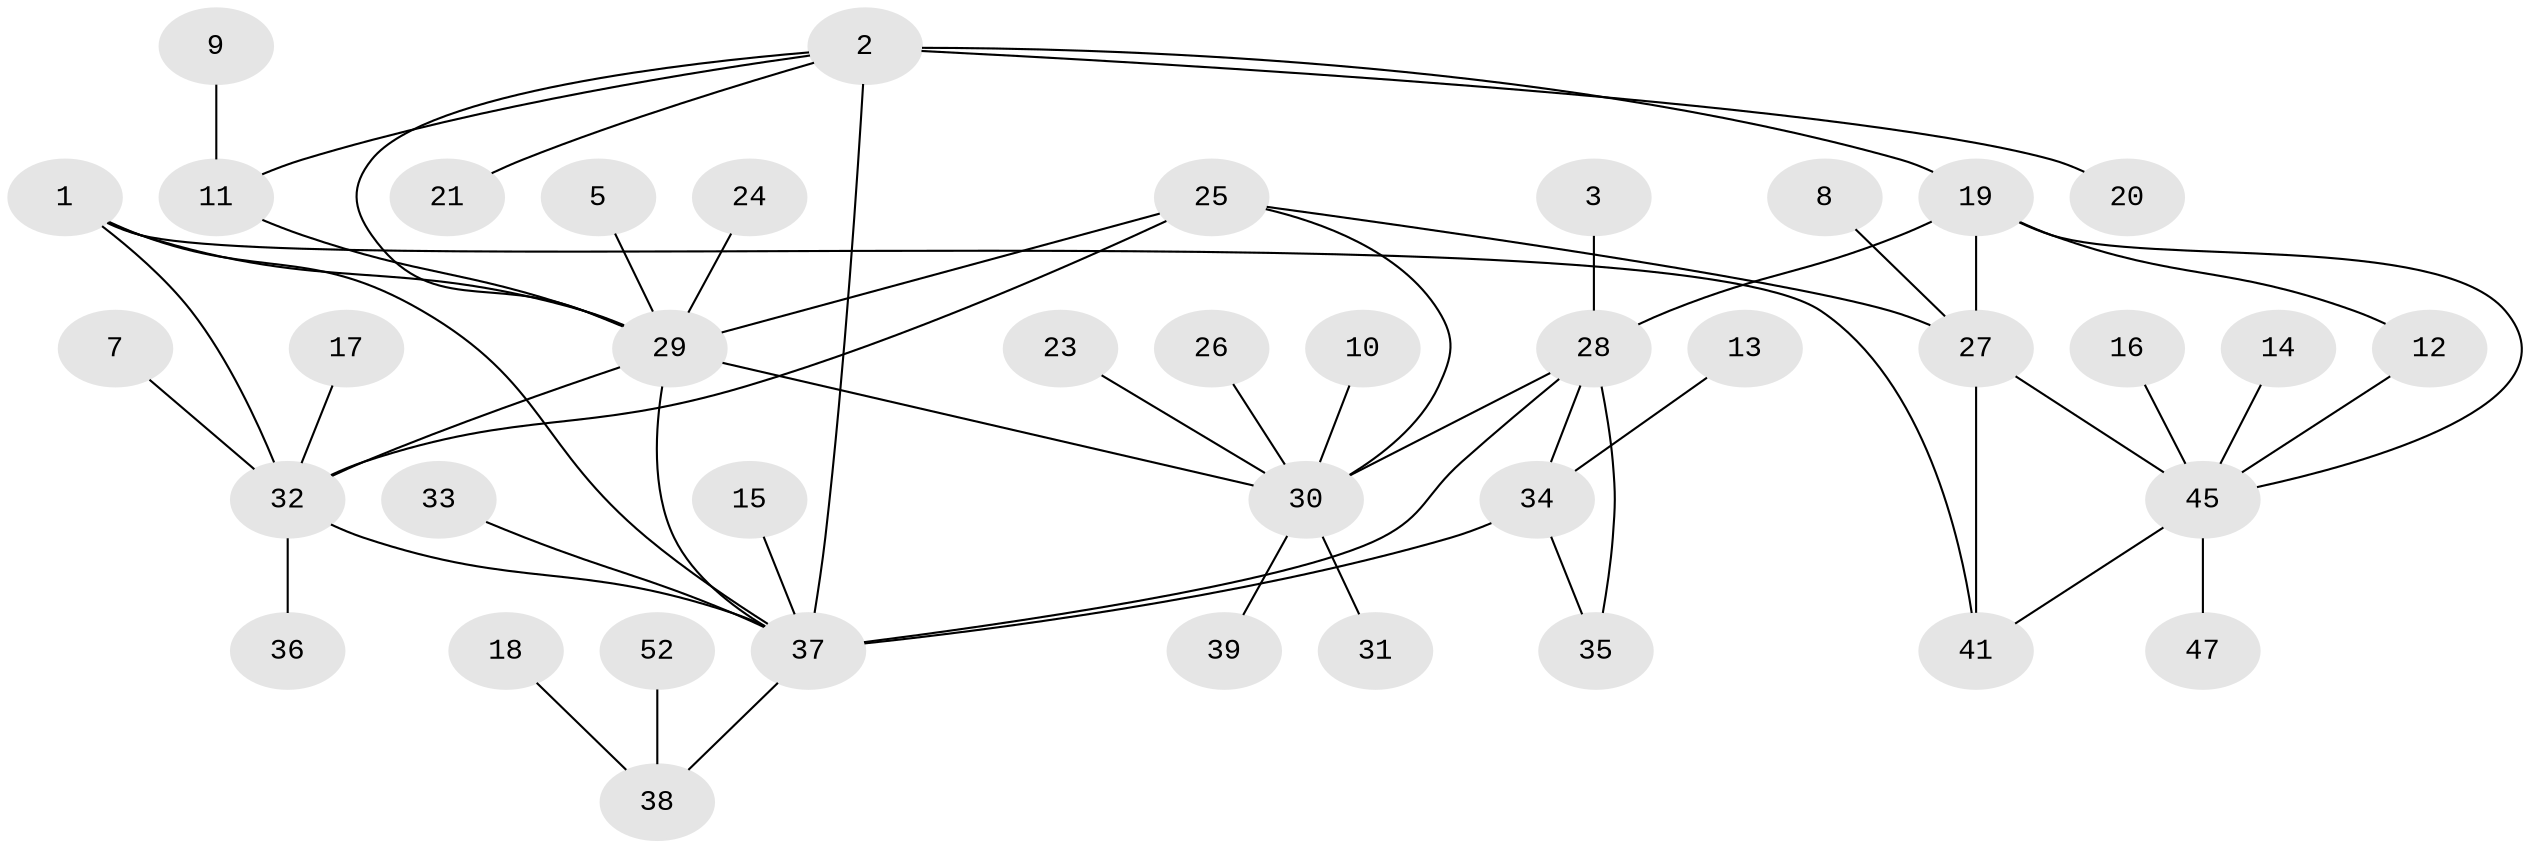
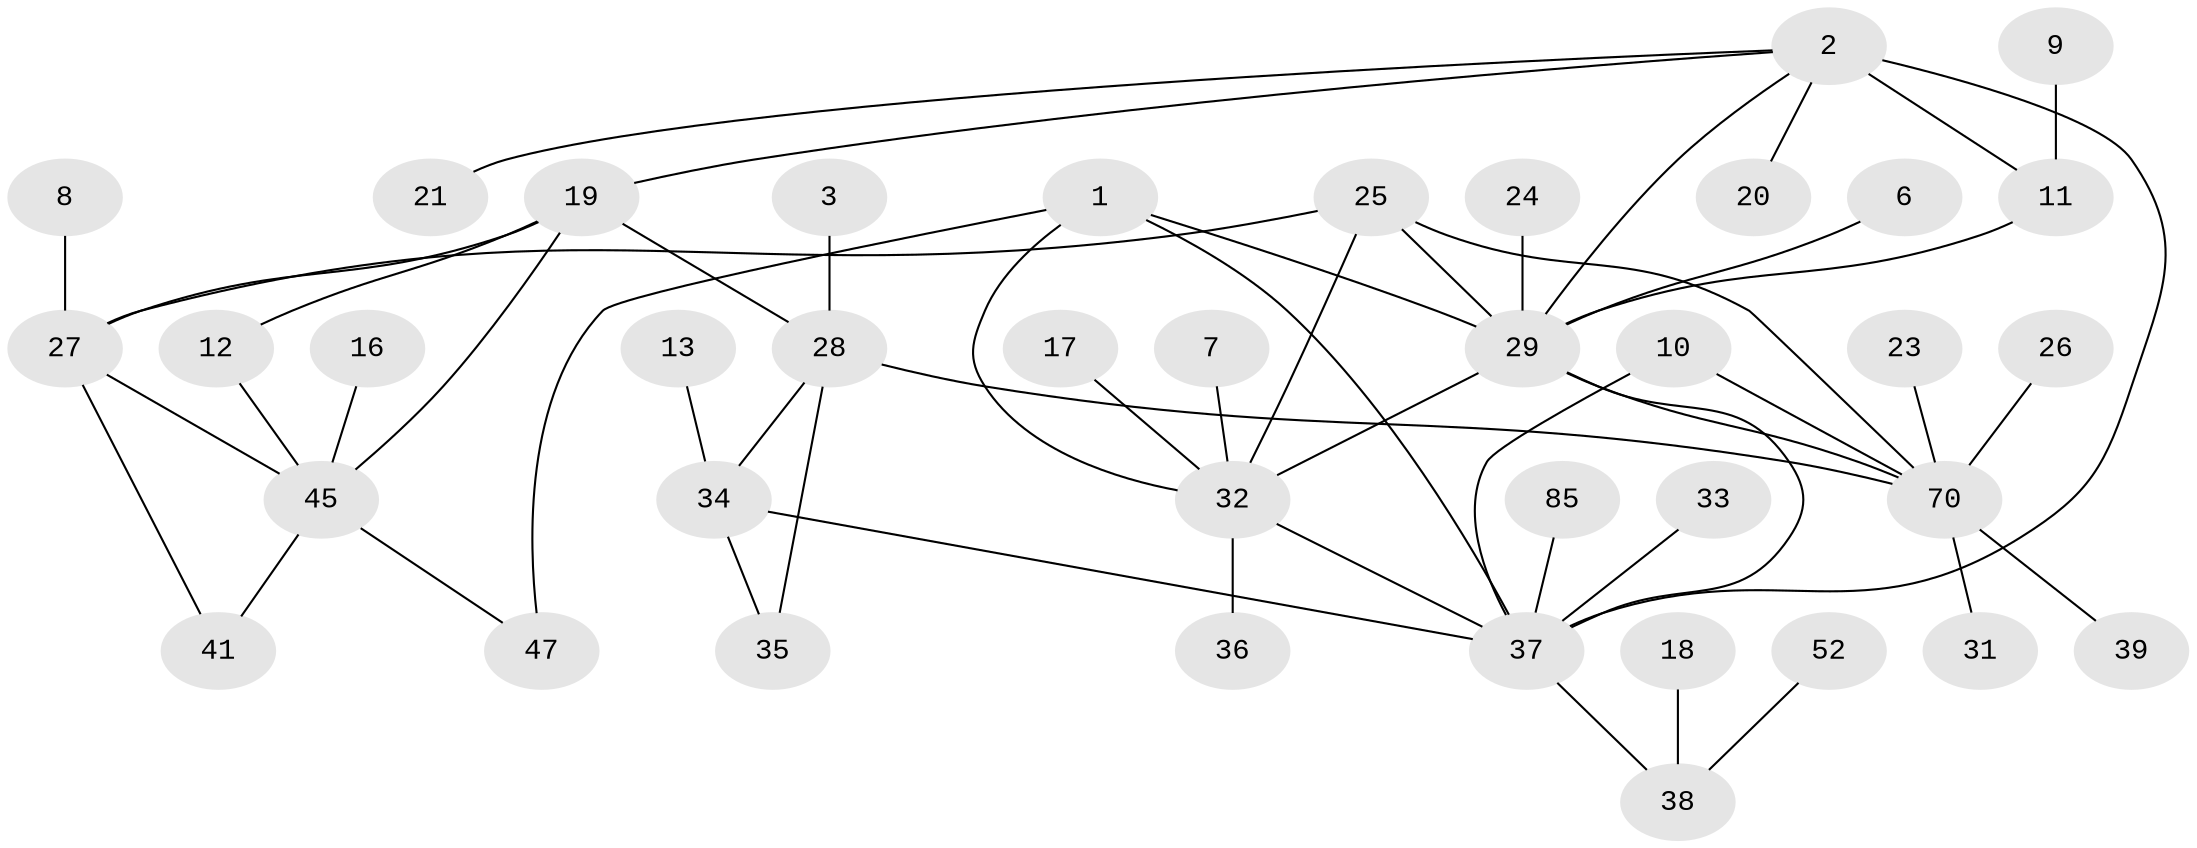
(598, 197) -> (1905, 197)
(1139, 252) -> (668, 290)
(2278, 349) -> none
(750, 500) -> (1562, 500)
(1306, 500) -> (1945, 500)
(1354, 549) -> (1490, 459)
